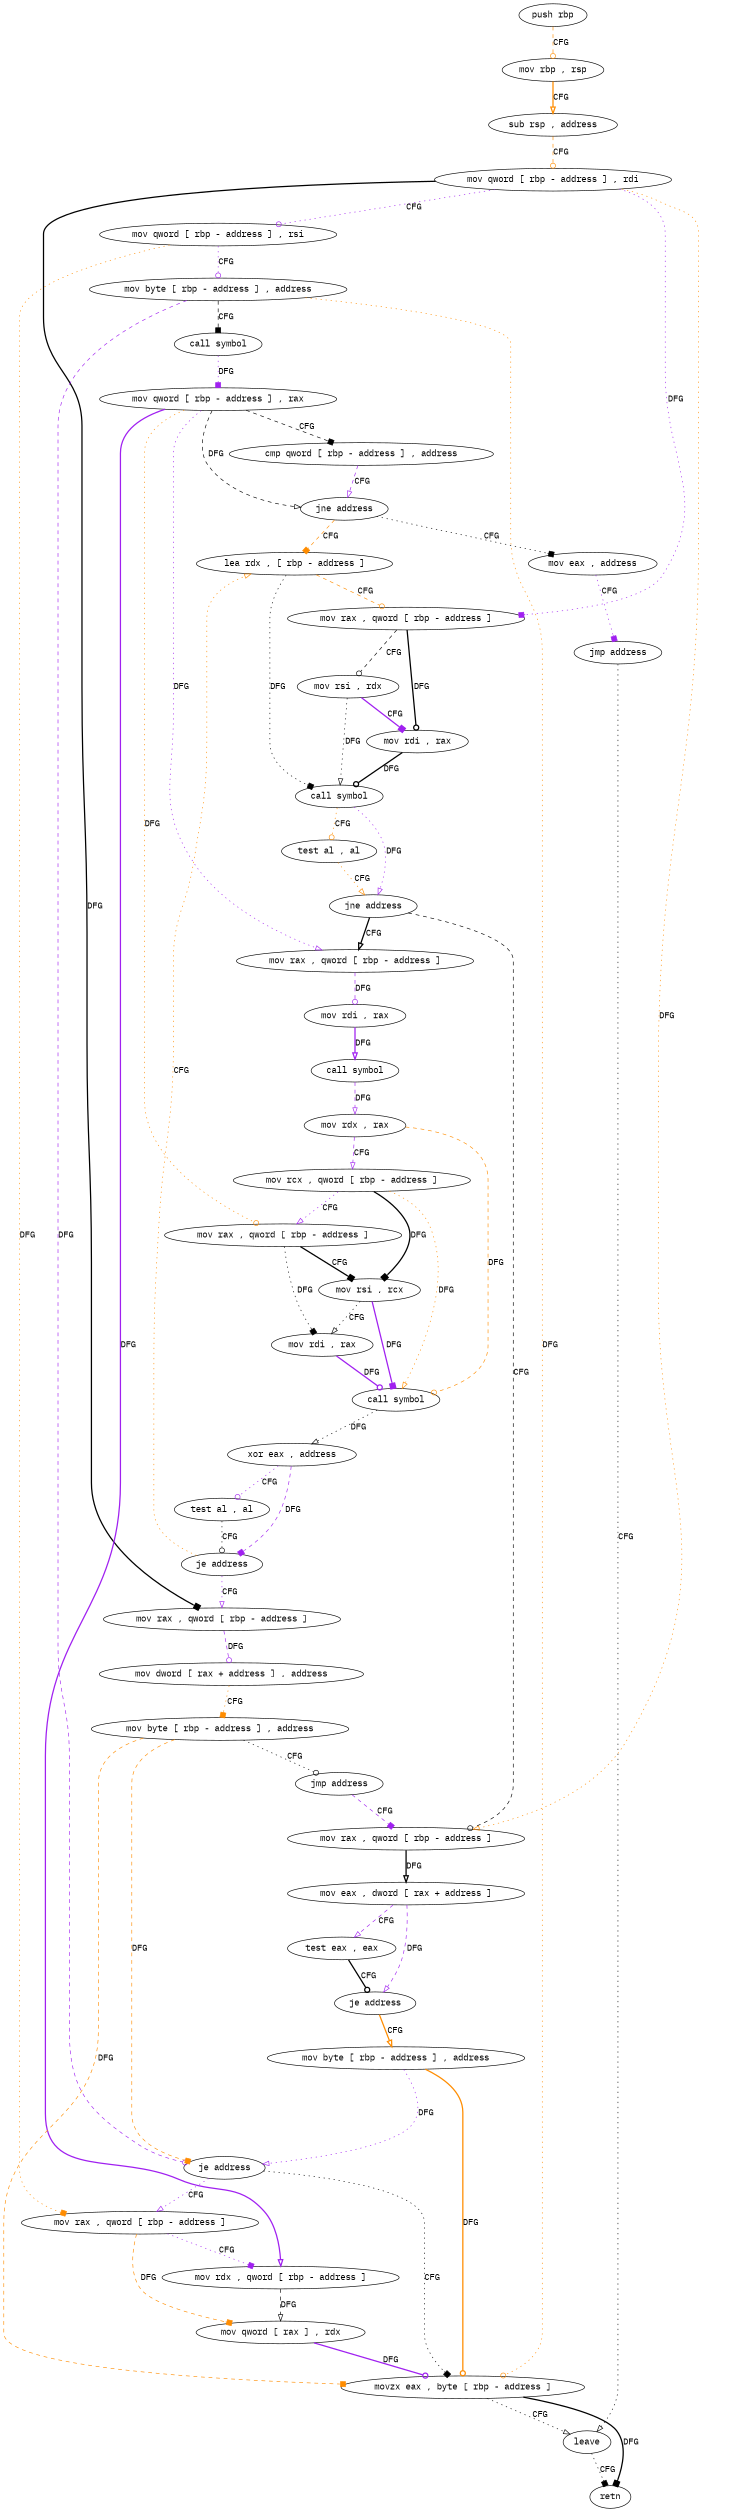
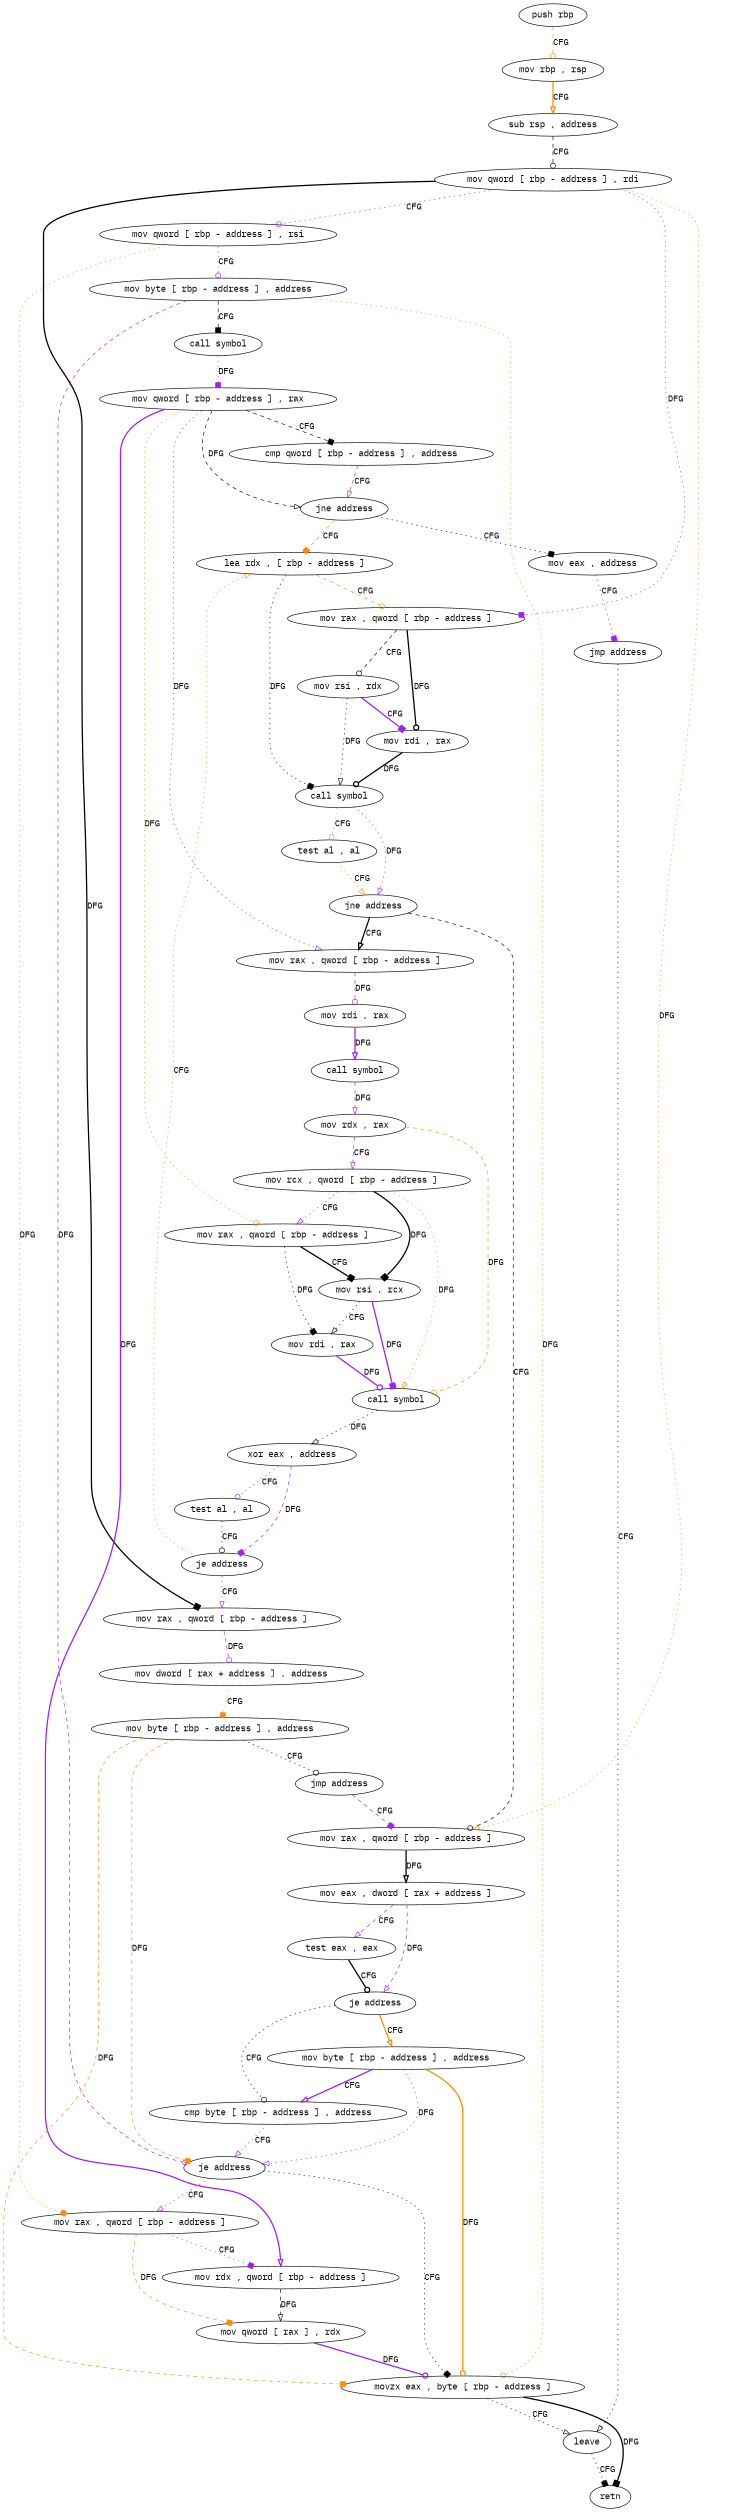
(553, 150) -> (553, 150)
none -> (278, 2113)
